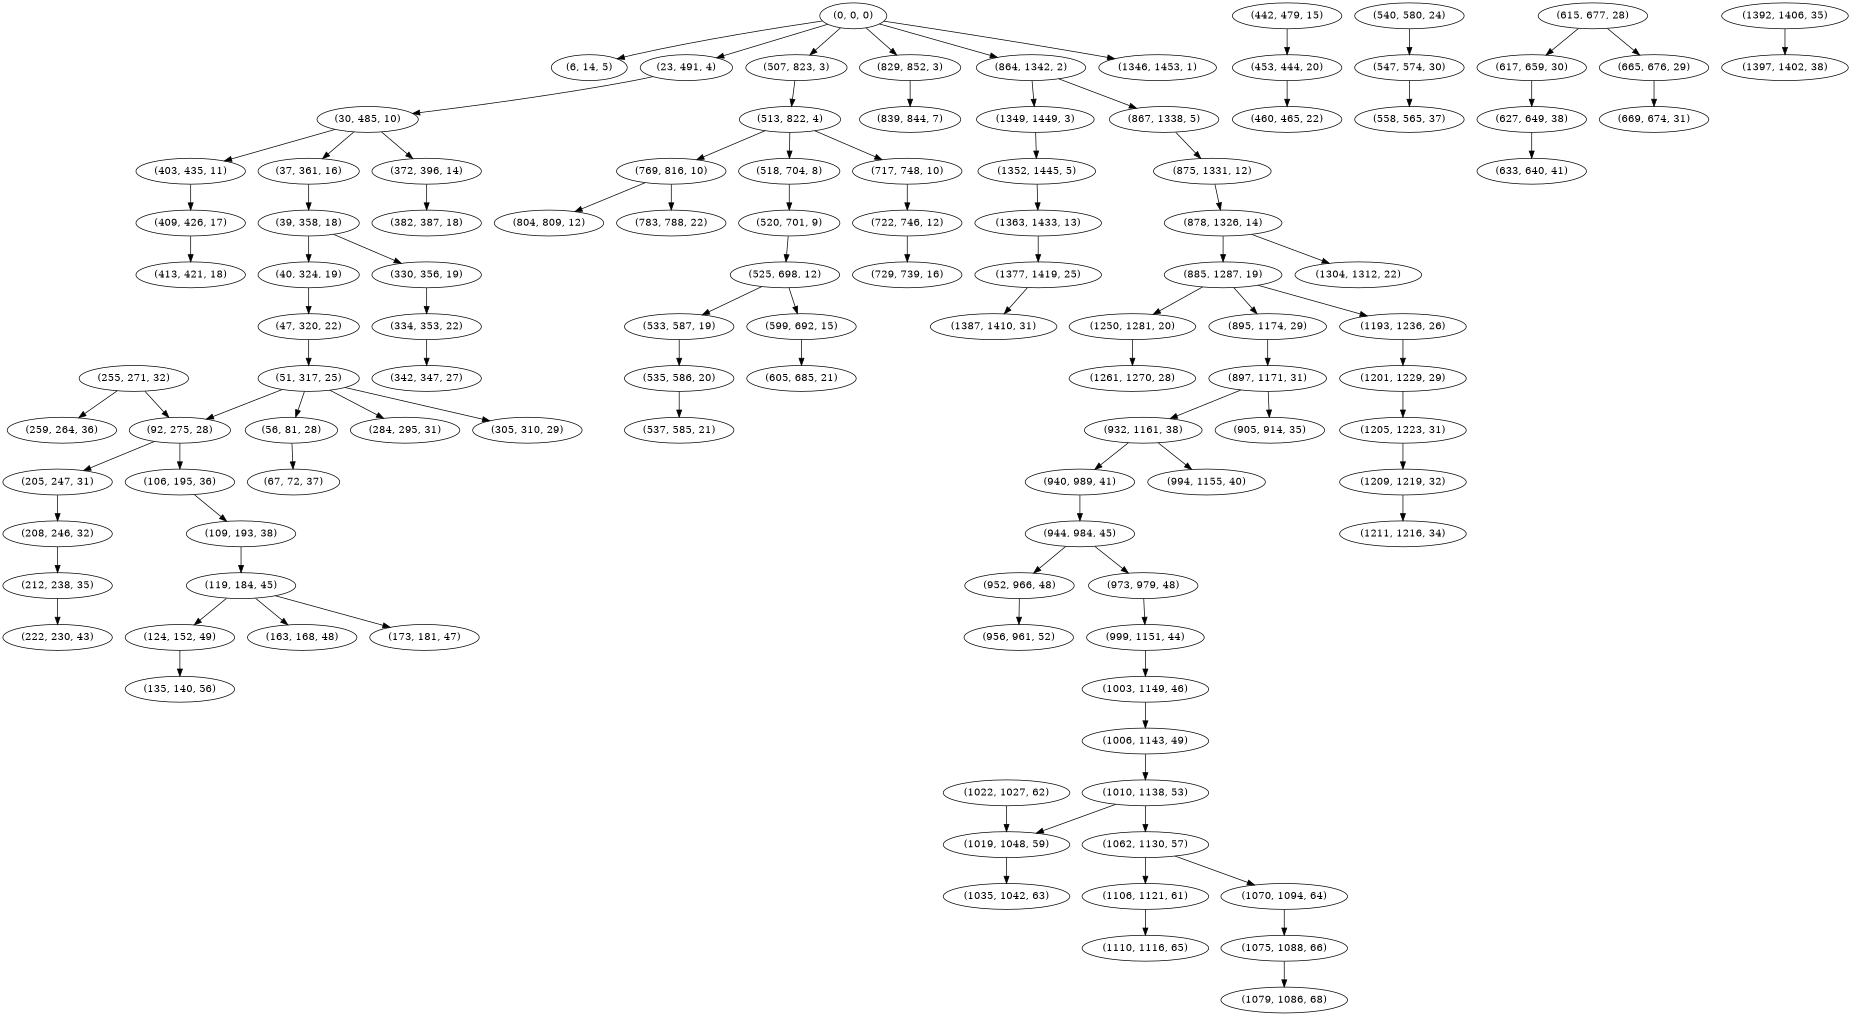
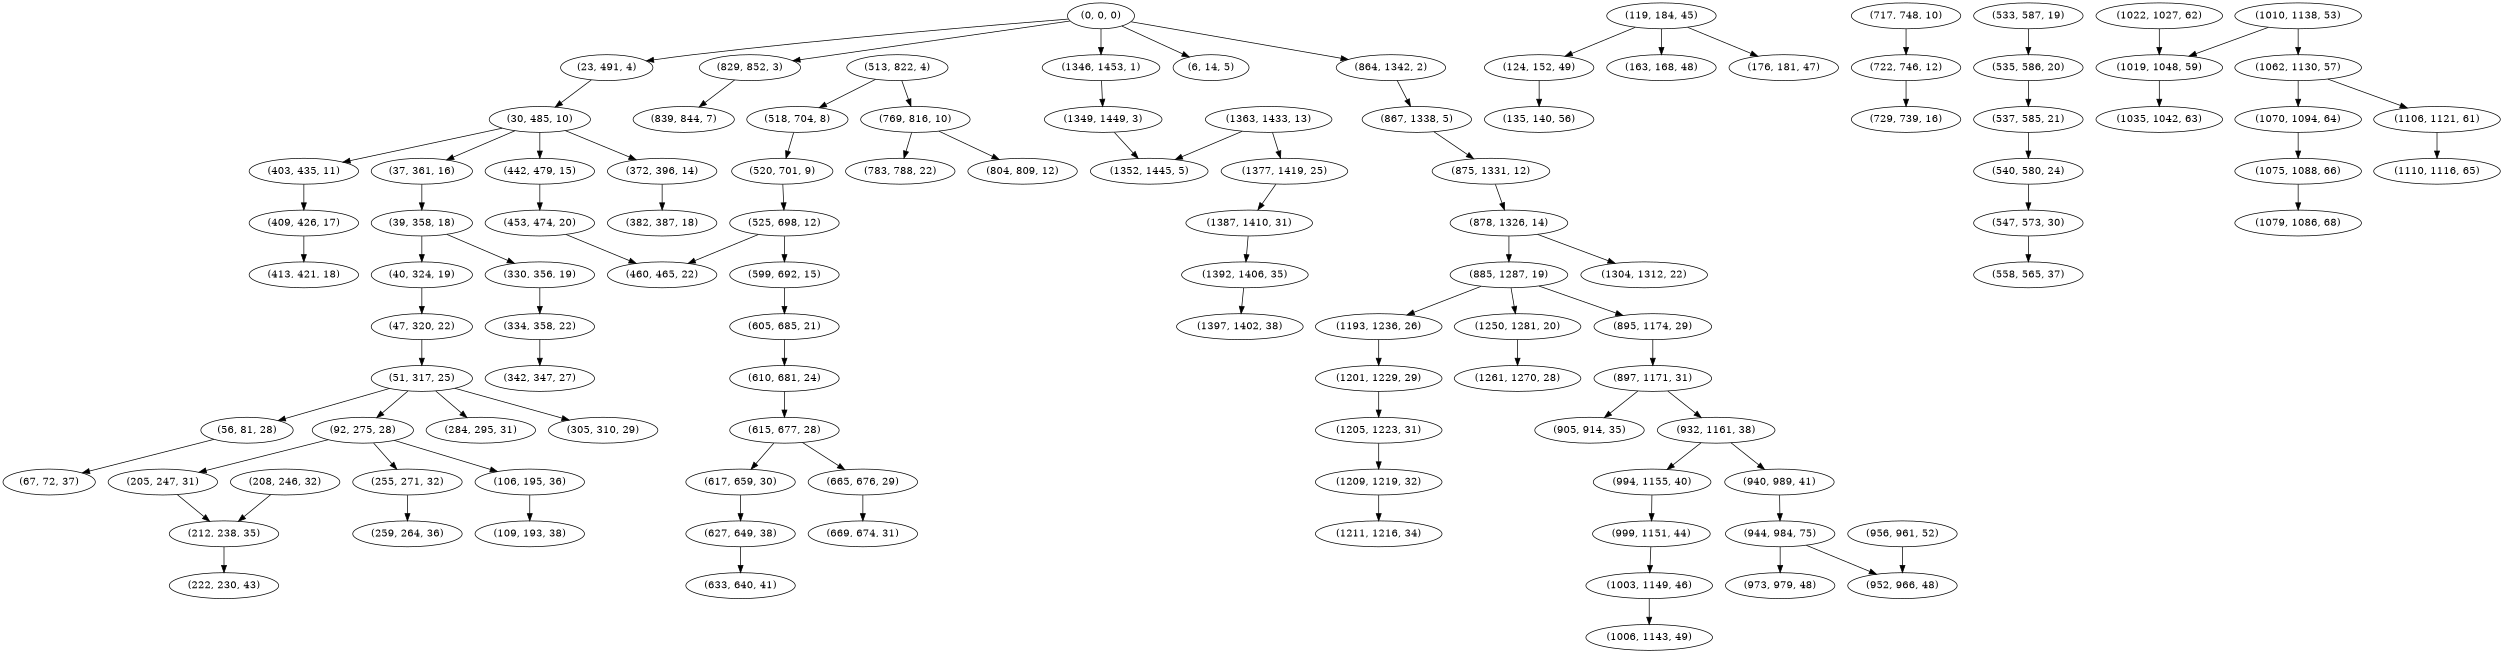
(796, 68) -> none
(1287, 68) -> (540, 223)
(1409, 68) -> (2028, 223)
(1033, 90) -> (1102, 90)
none -> (540, 142)
none -> (2028, 142)
(845, 144) -> none
(1037, 194) -> (1212, 144)
none -> (1247, 245)
(735, 299) -> (727, 248)
(427, 327) -> (540, 327)
none -> (784, 378)
(154, 402) -> (383, 453)
(58, 504) -> (191, 506)
(1080, 534) -> (1780, 534)
(241, 556) -> none
(1019, 608) -> (1902, 556)
(1144, 608) -> (1652, 504)
(425, 637) -> (1784, 68)
(1145, 763) -> none
